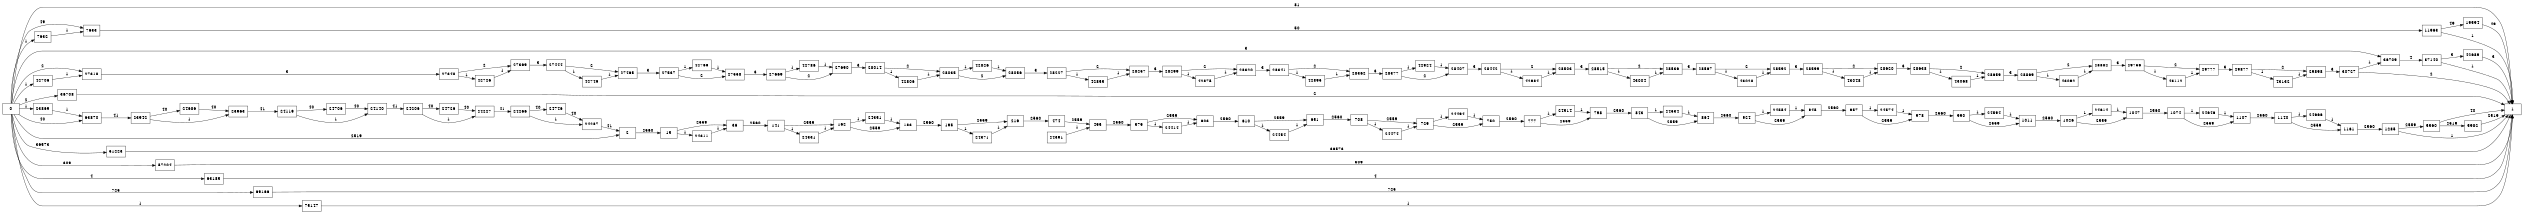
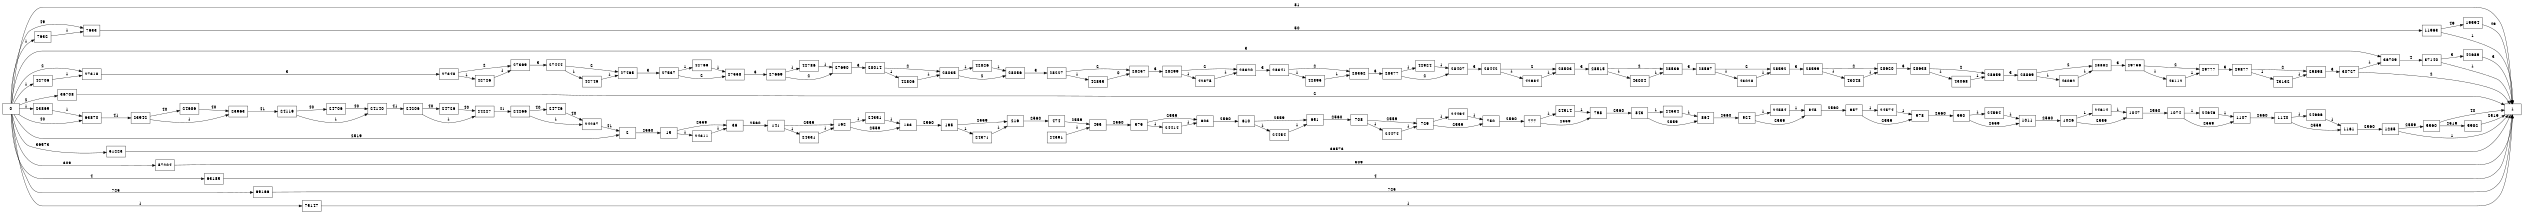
(1118, 73) -> (1118, 73)
